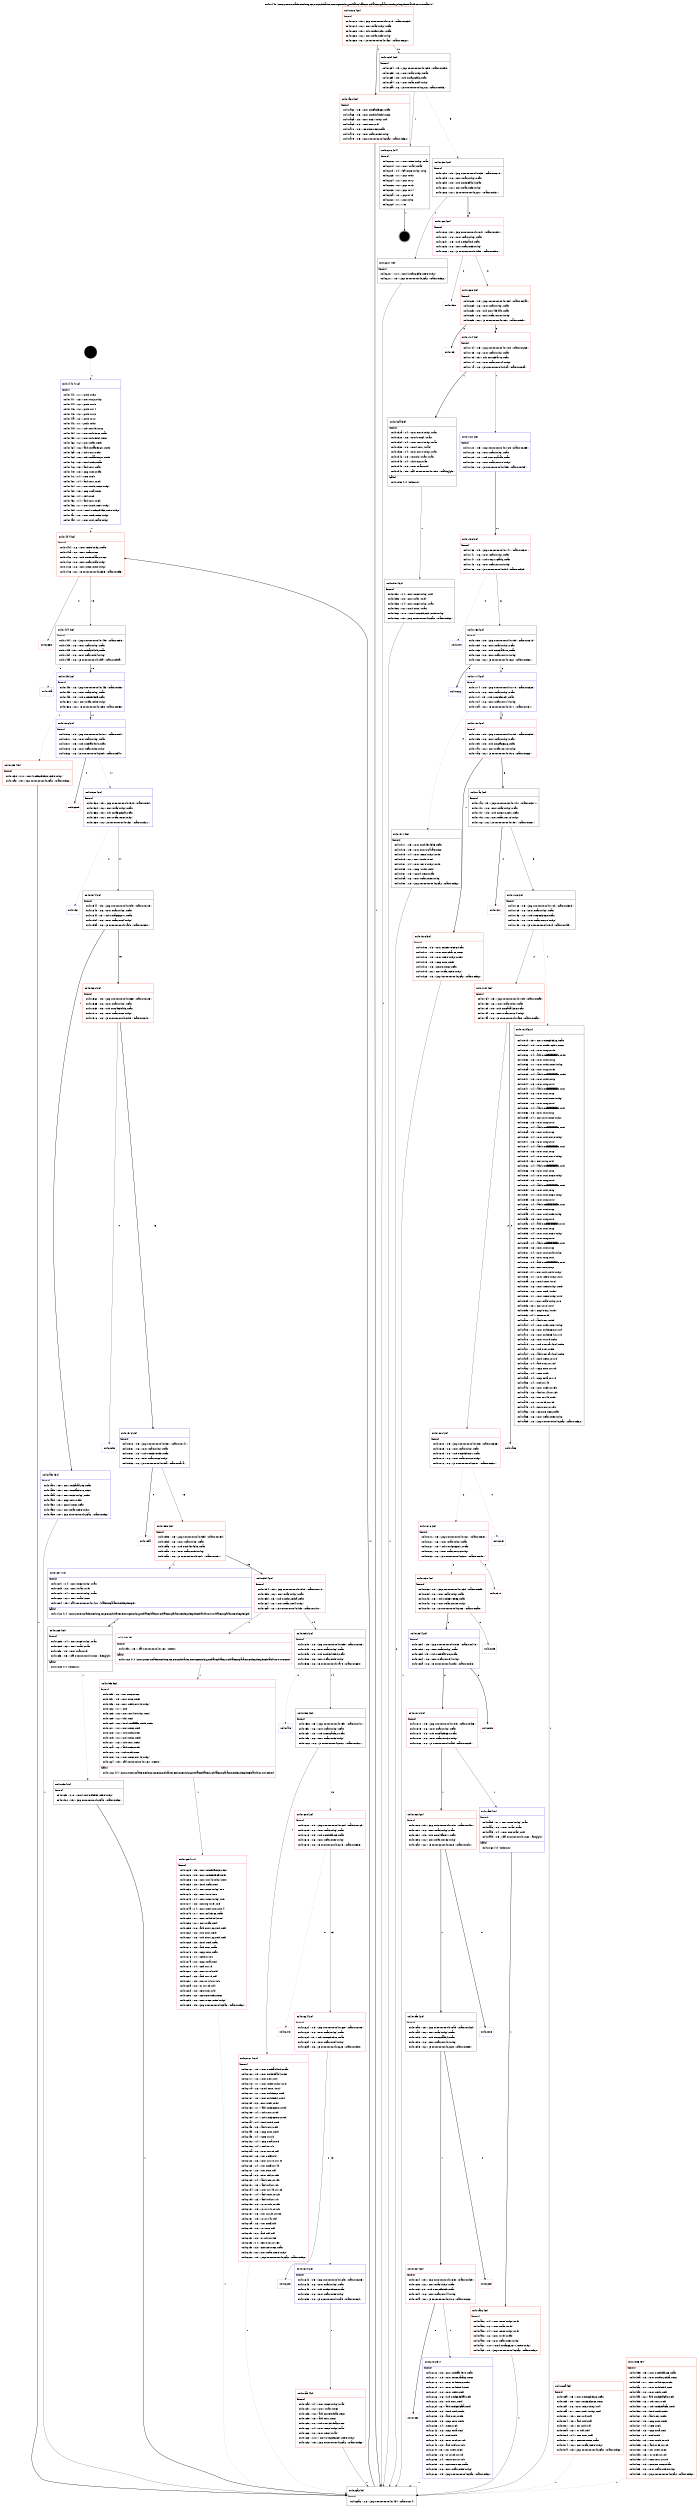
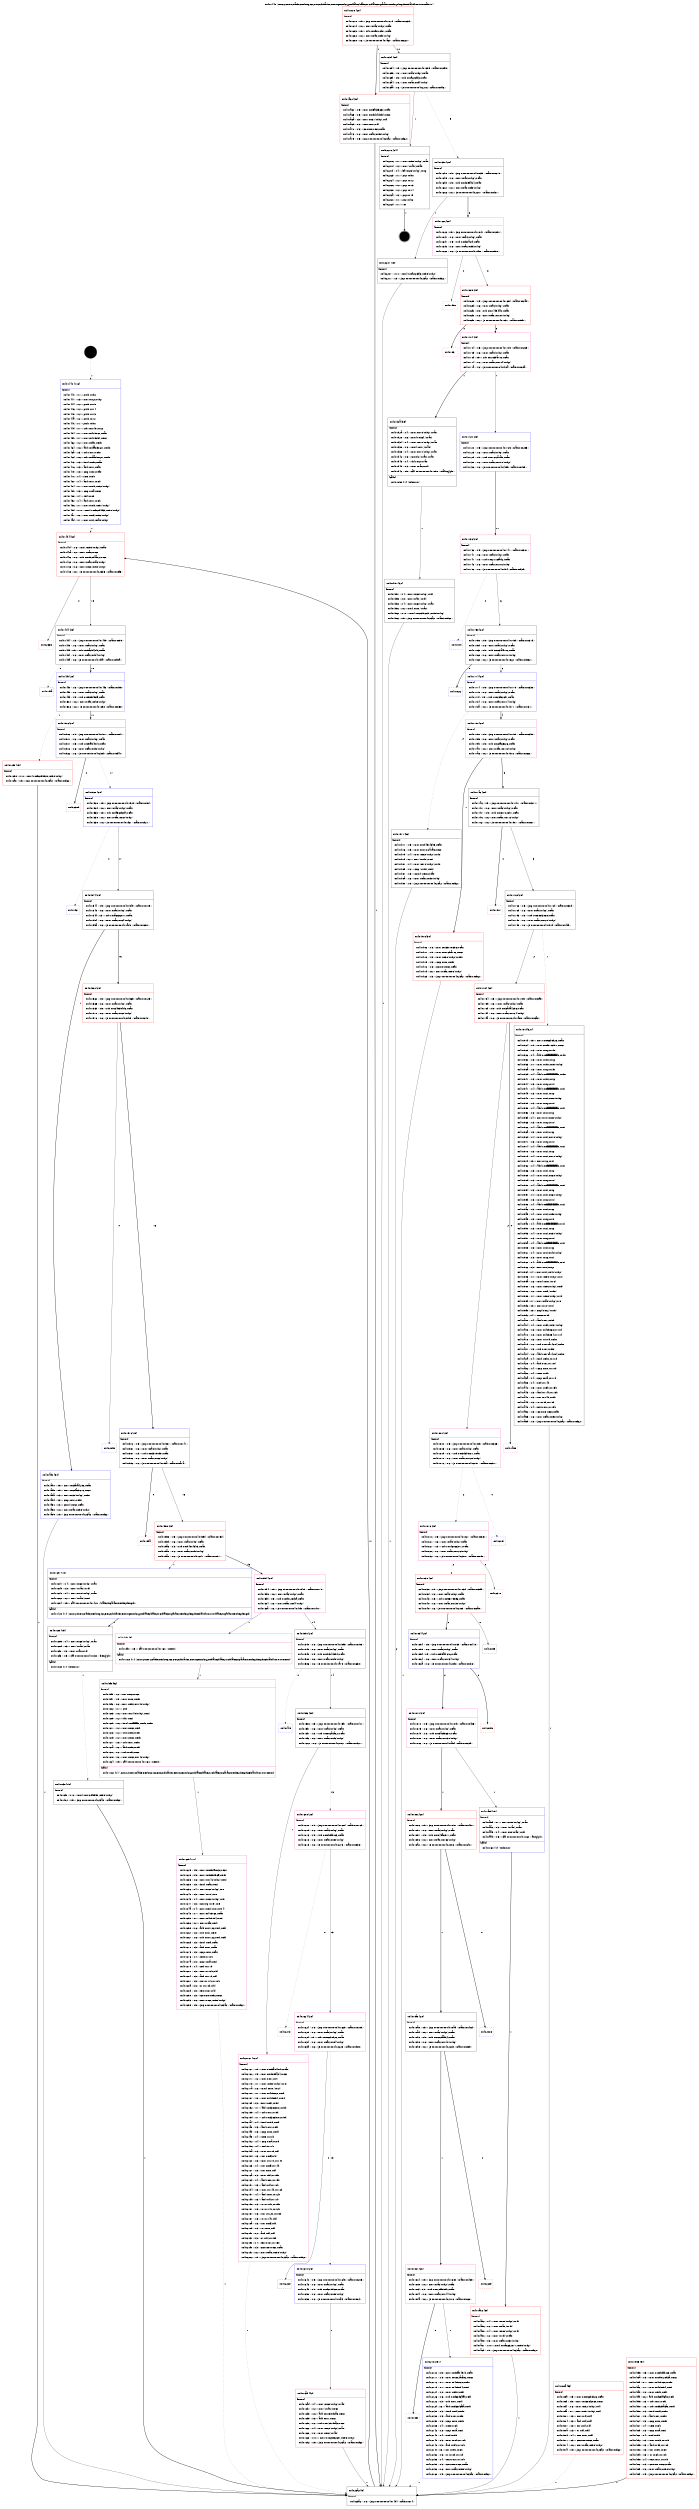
(523, 2491) -> (523, 2491)
